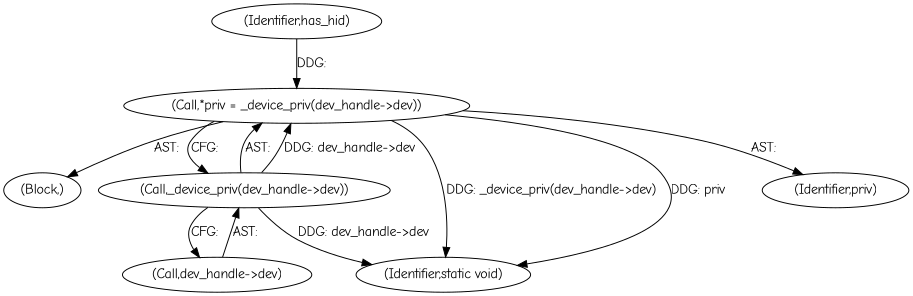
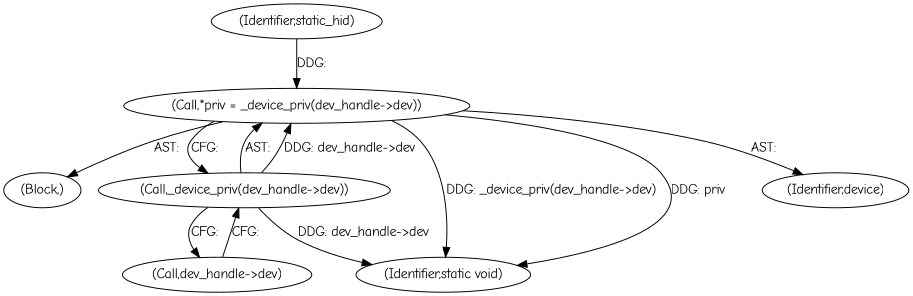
(297, 21) -> (297, 21)
(836, 190) -> (836, 190)
(248, 233) -> (248, 233)
